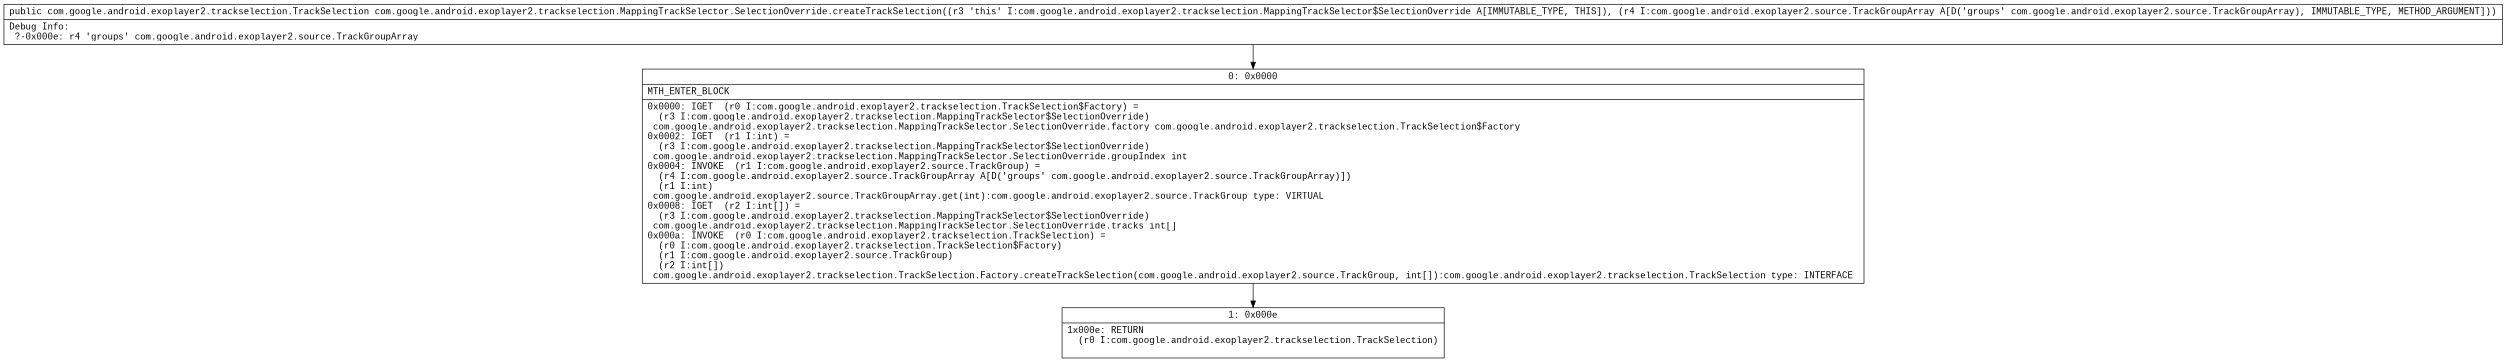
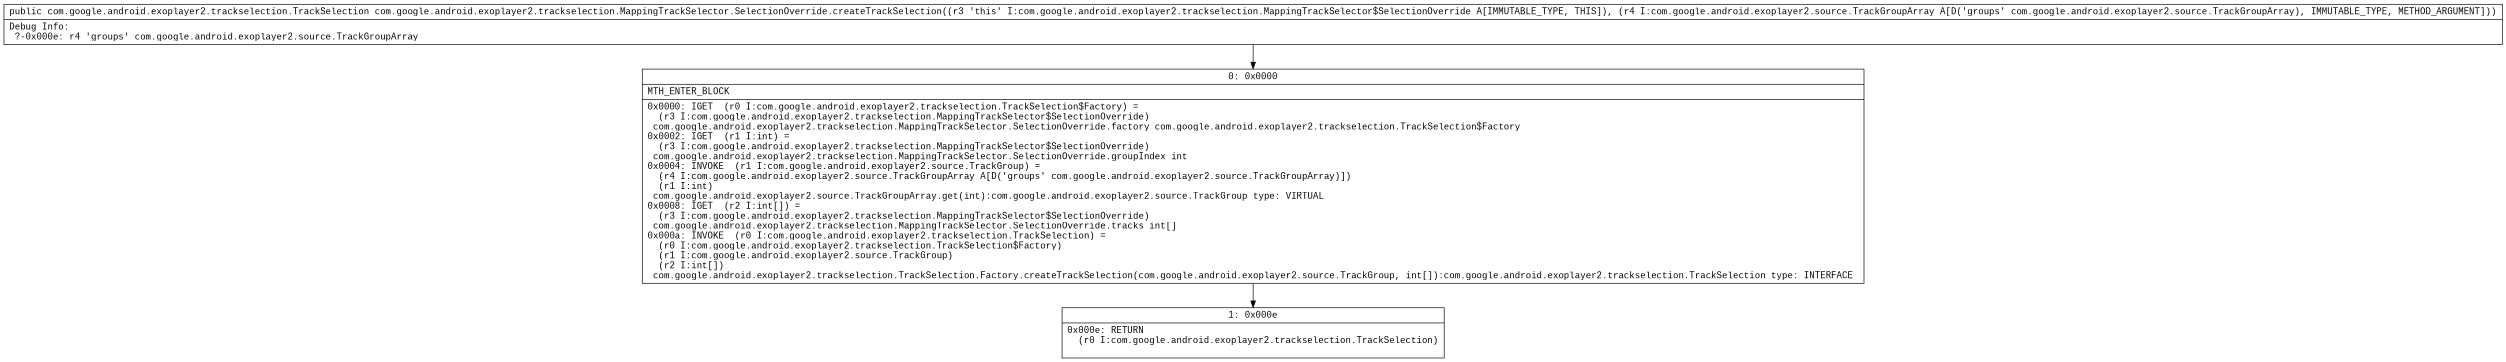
(1111, 330) -> (1111, 330)
